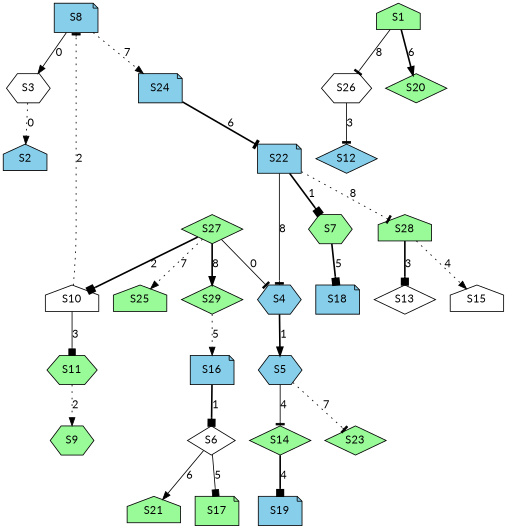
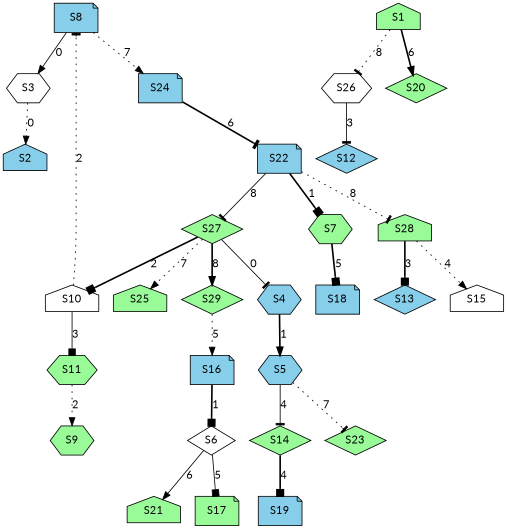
(375, 50) -> (375, 50)
(279, 227) -> (245, 195)
(405, 300) -> (405, 300)
